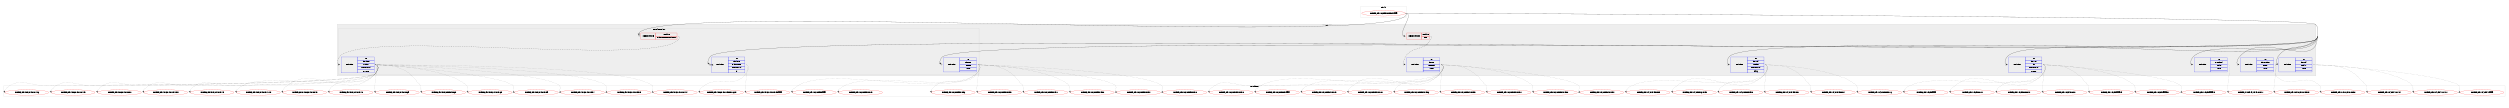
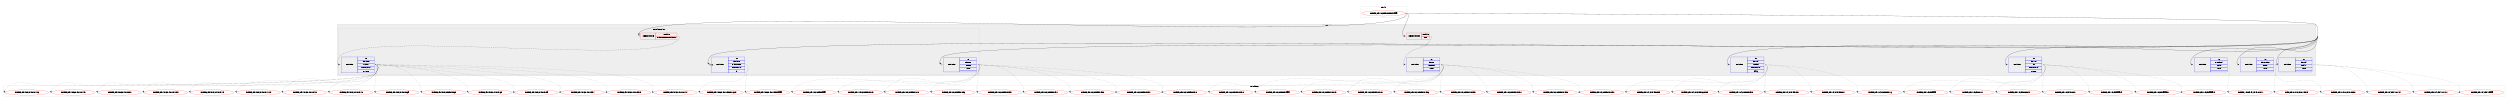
(305, 92) -> (305, 92)
(768, 92) -> (768, 92)
(861, 92) -> (861, 92)
none -> (907, 92)
(1694, 92) -> (1694, 92)
(2250, 92) -> (2250, 92)
(2297, 92) -> (2297, 92)
